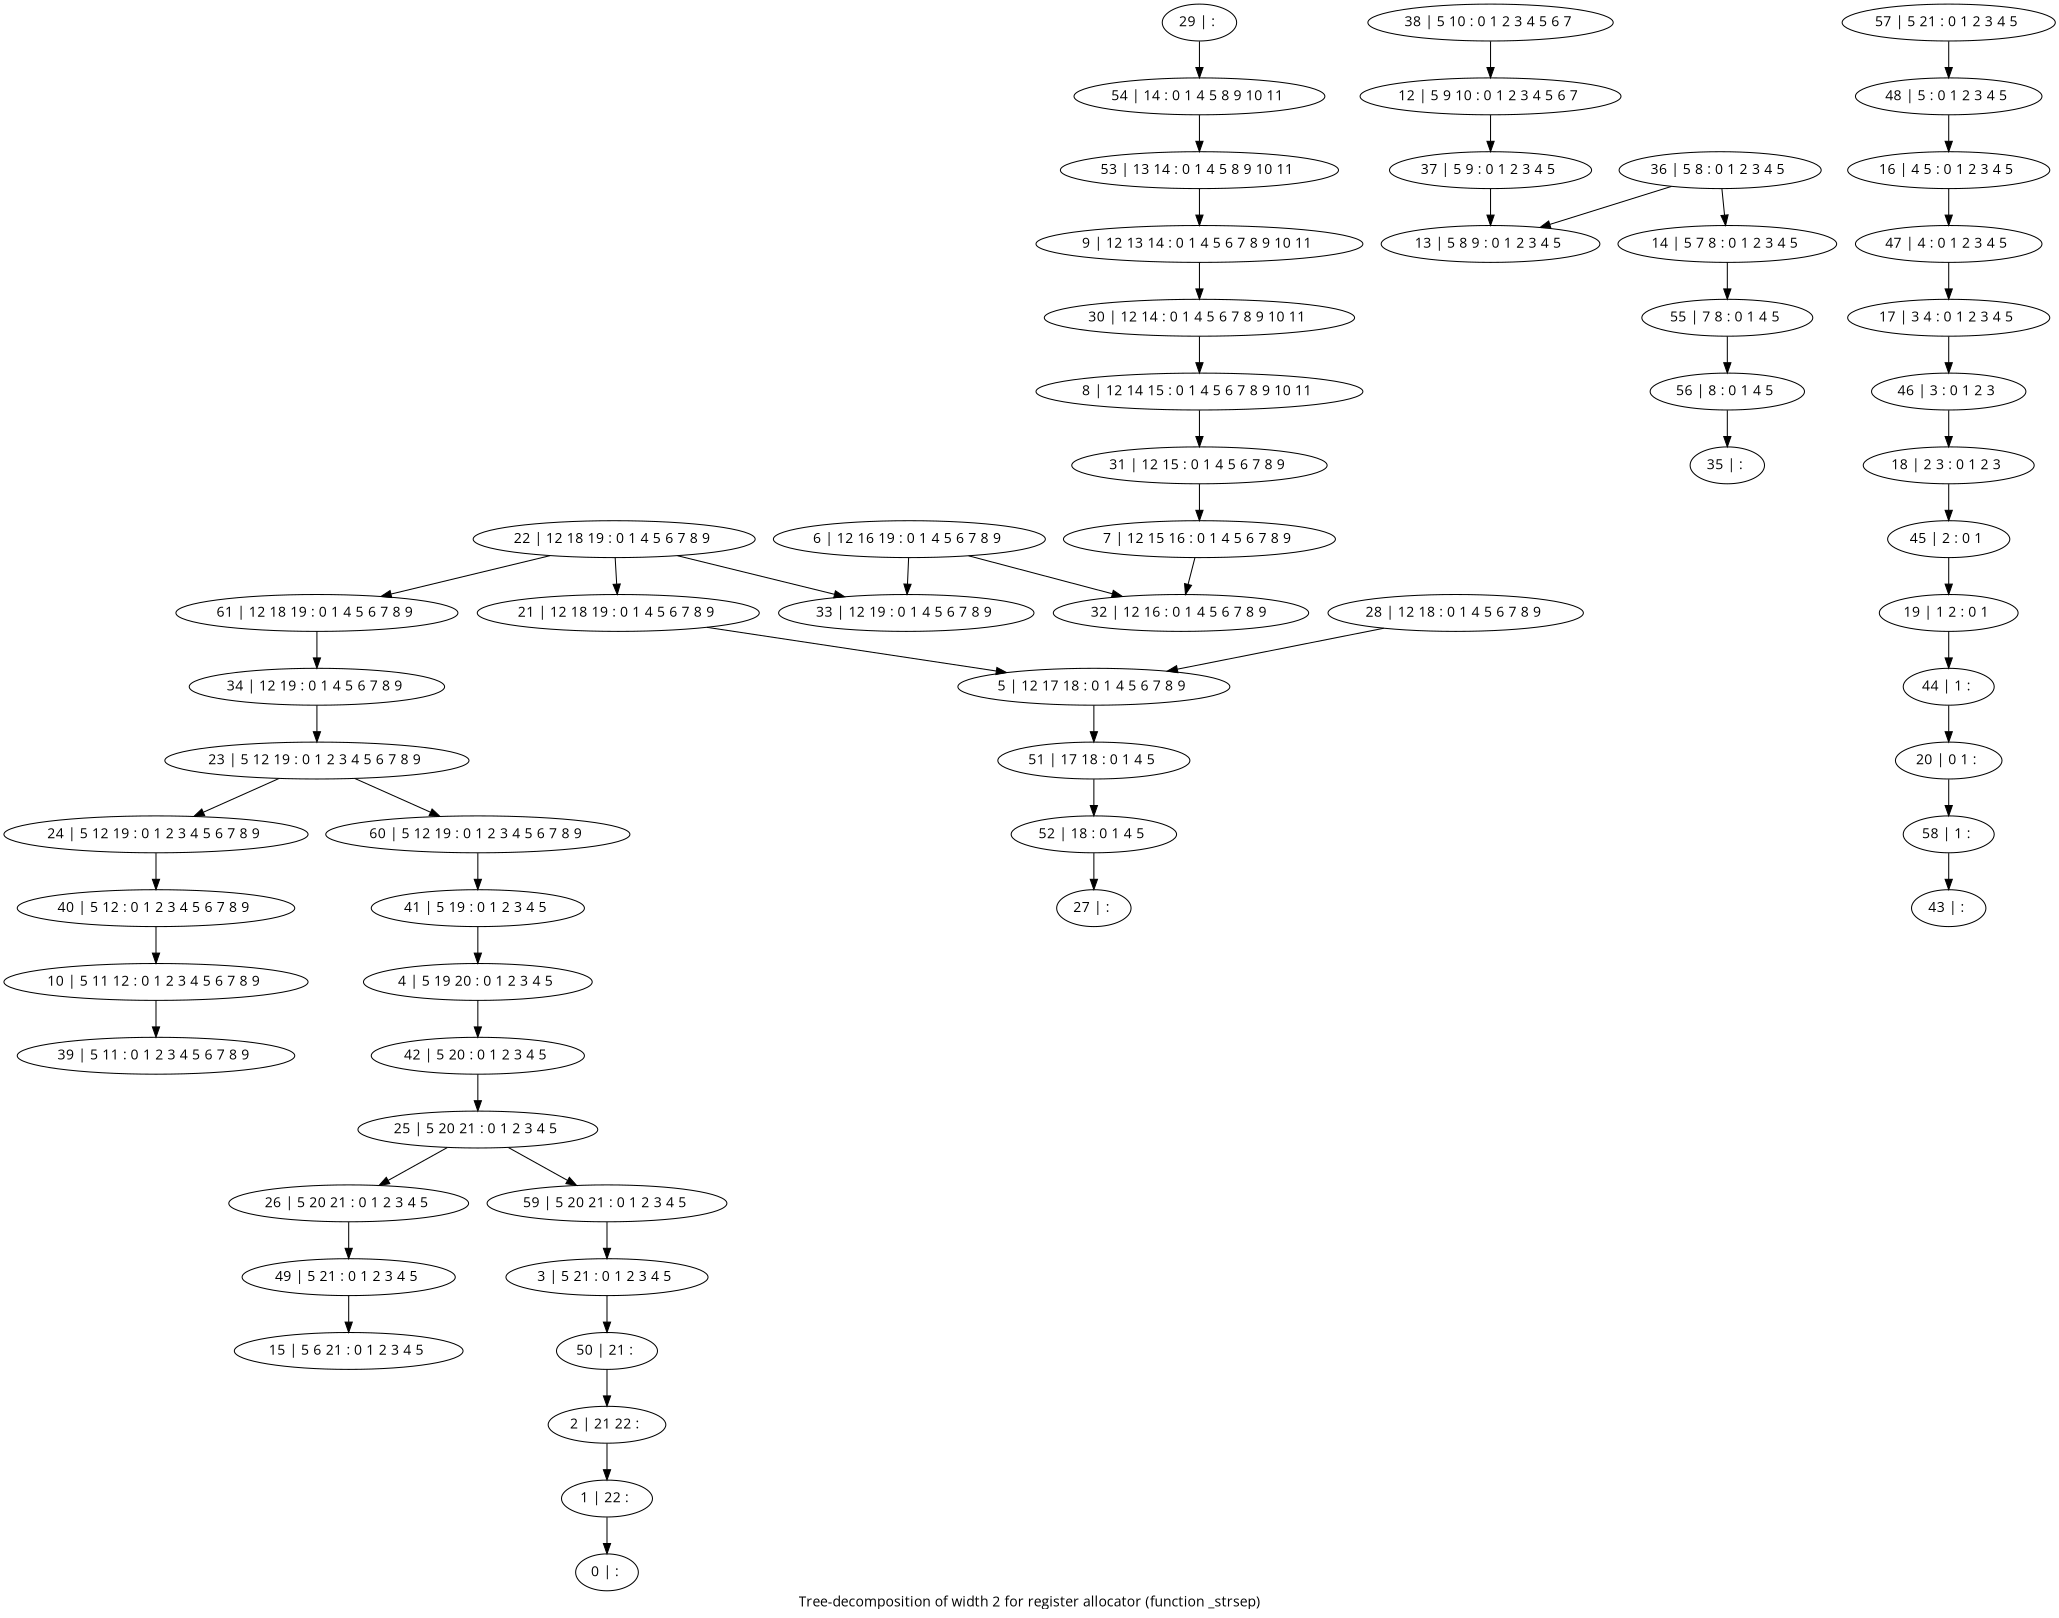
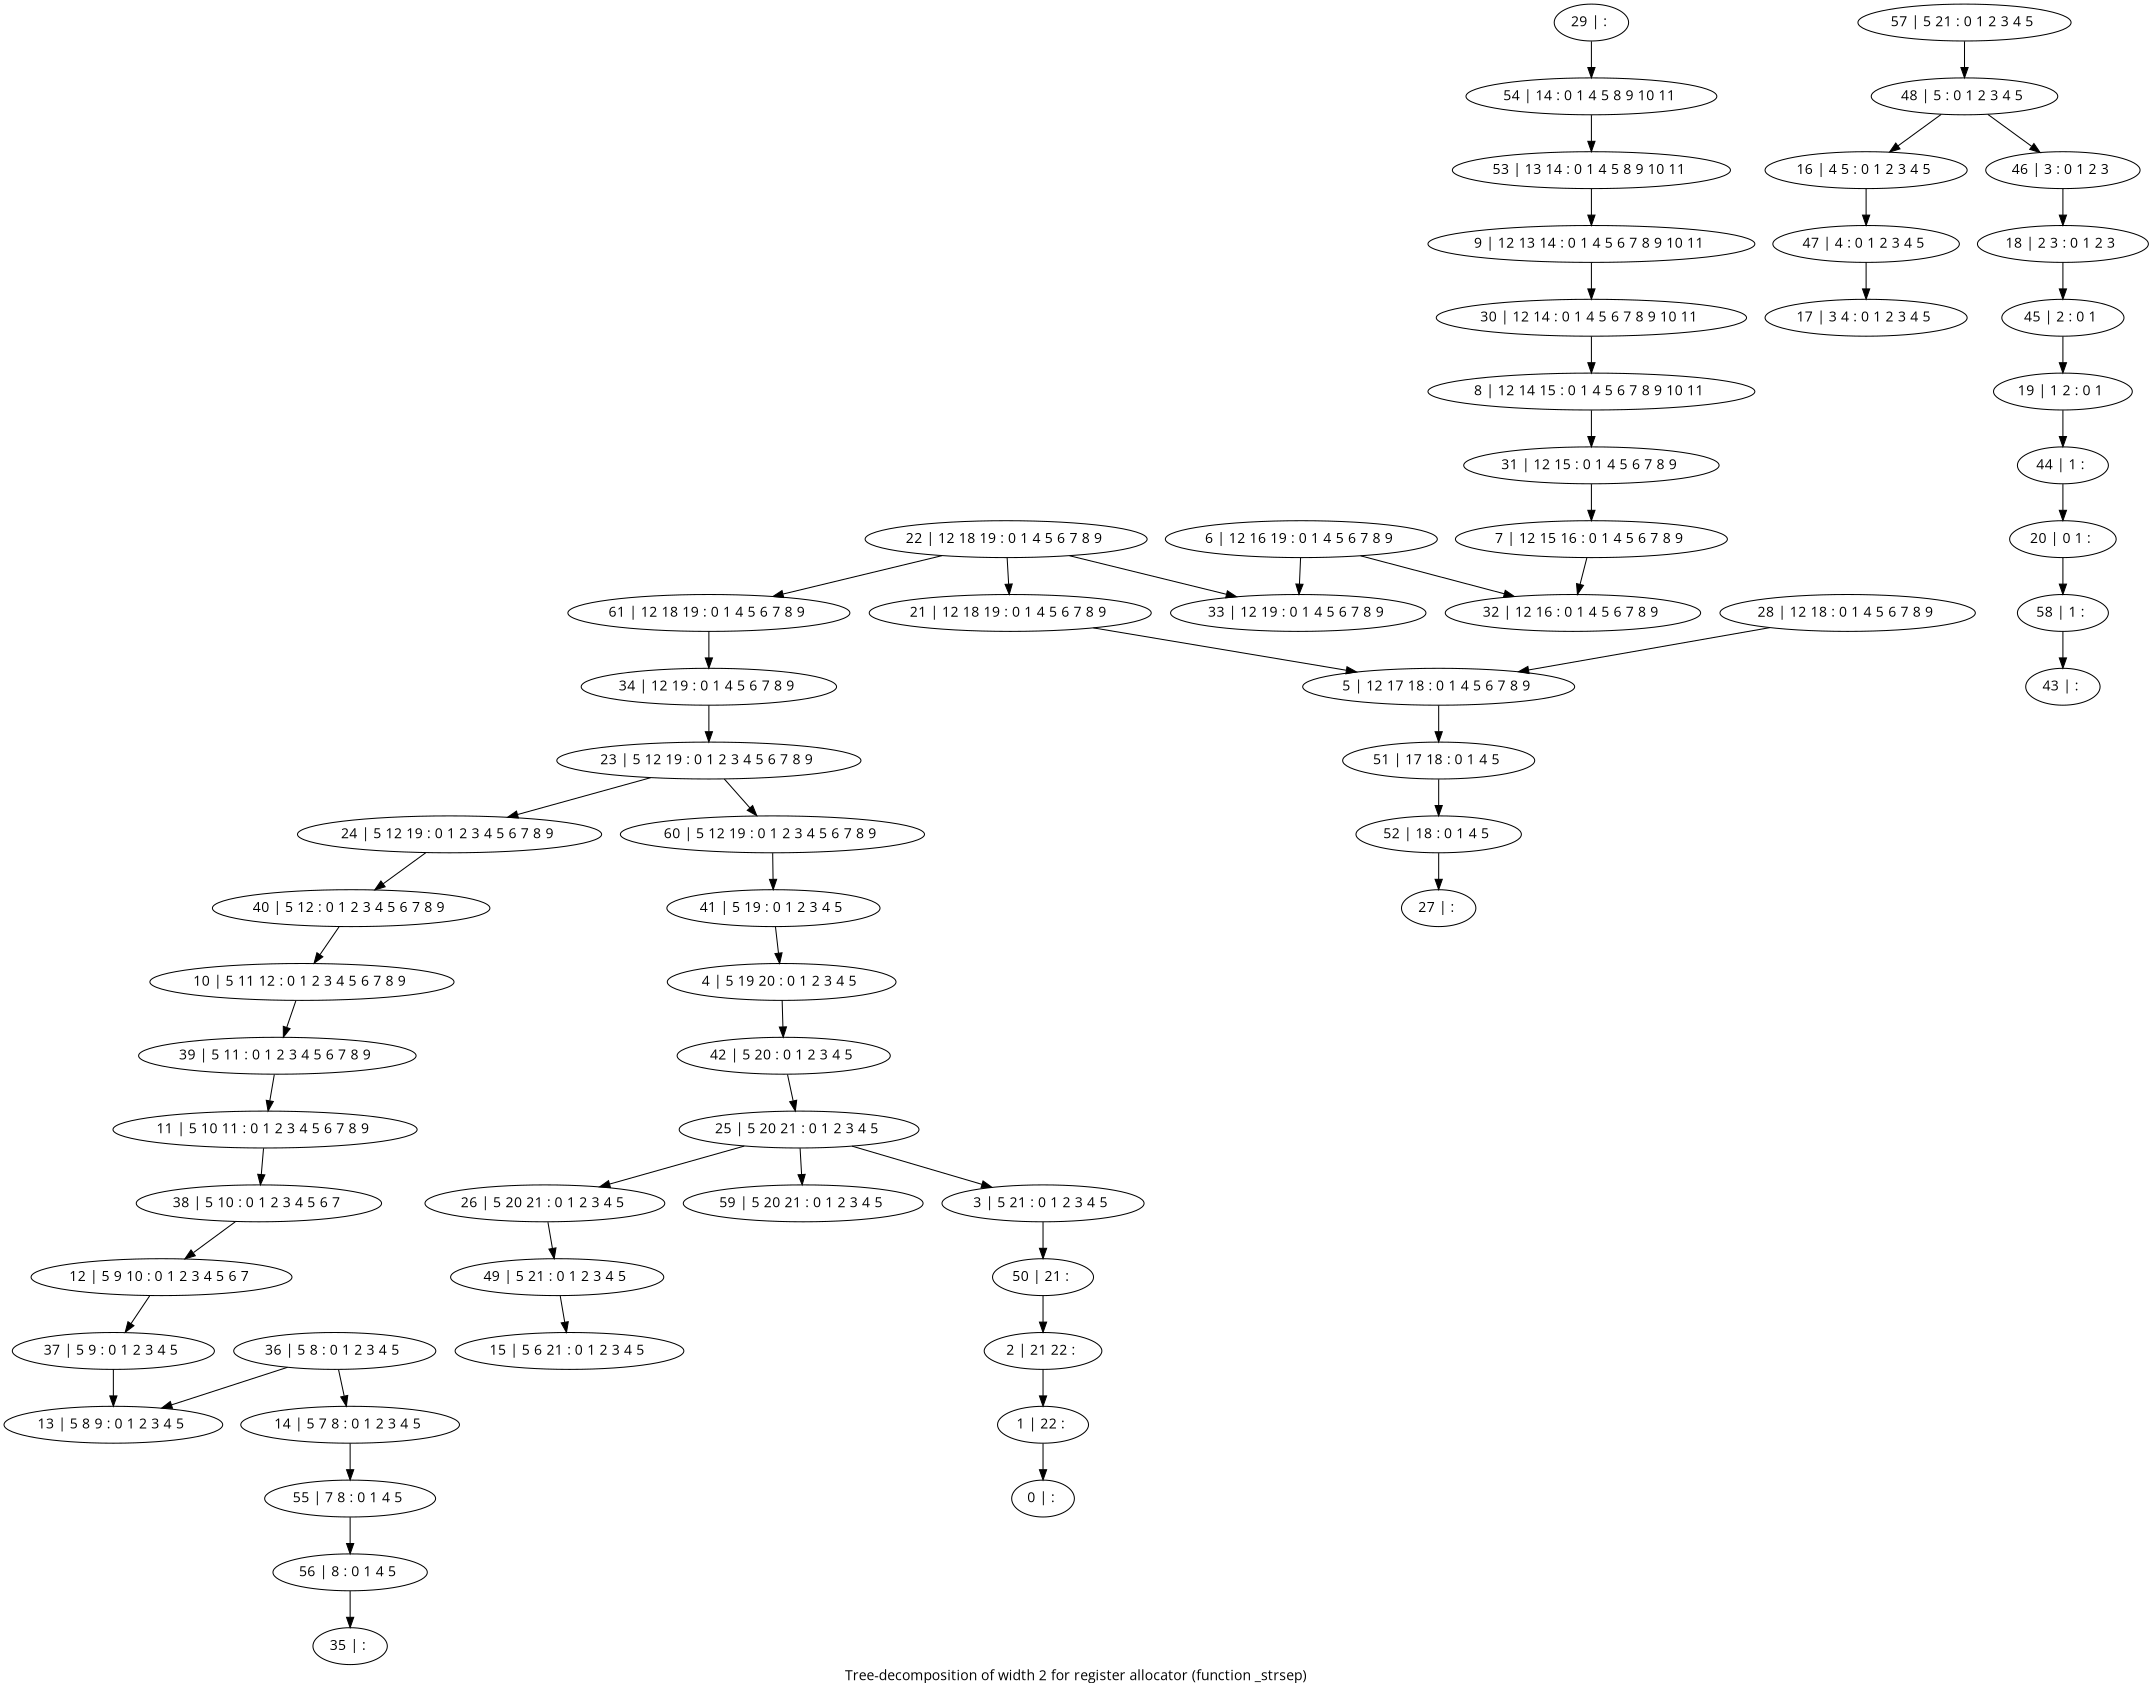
(1949, 350) -> (2010, 130)
none -> (265, 1130)
(607, 1235) -> (917, 1165)
